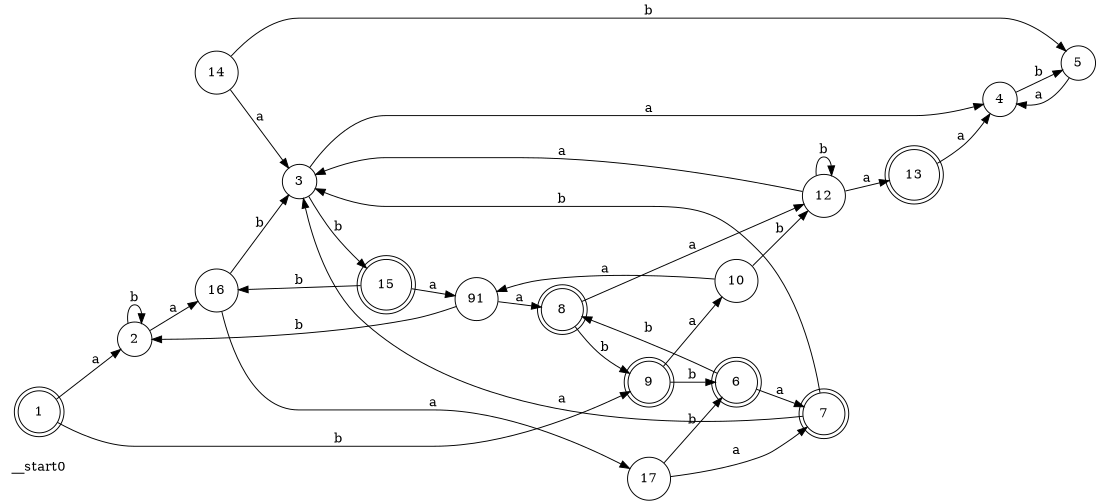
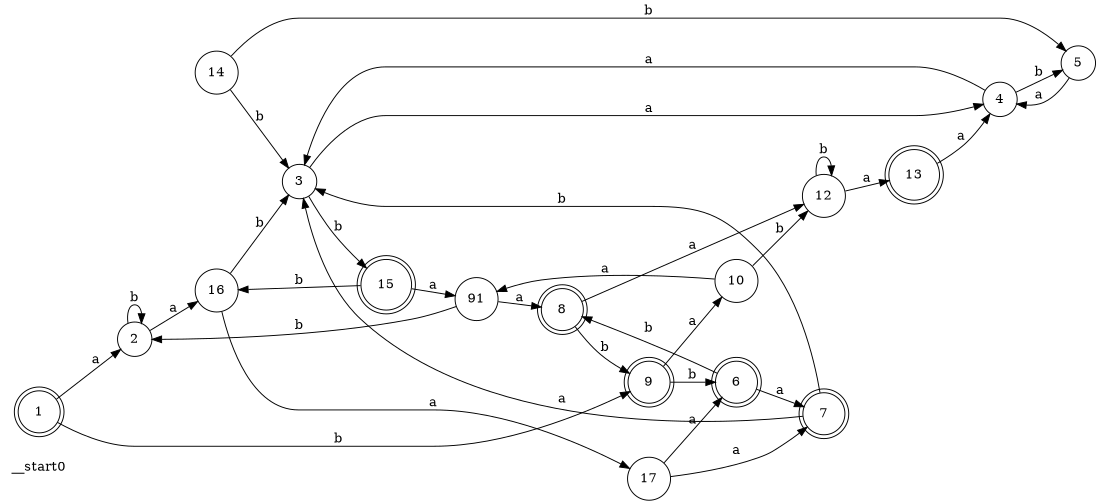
(260, 117) -> (260, 117)
(564, 159) -> (625, 67)
(693, 420) -> (693, 420)
